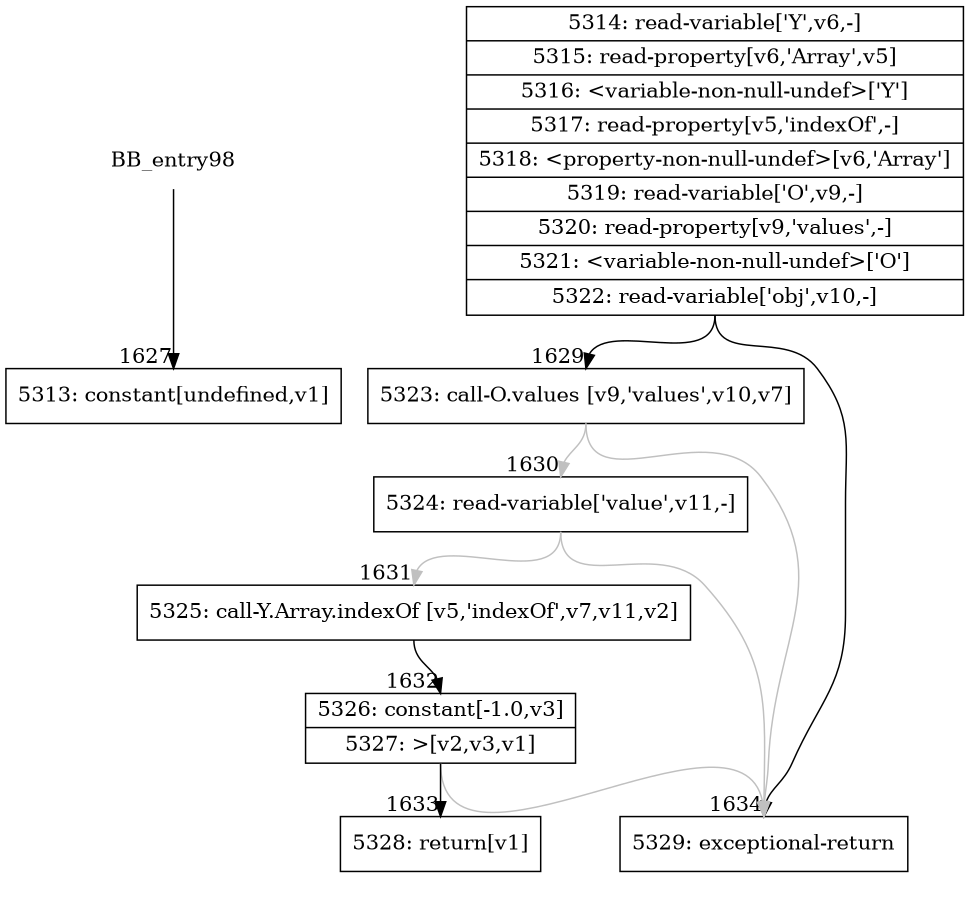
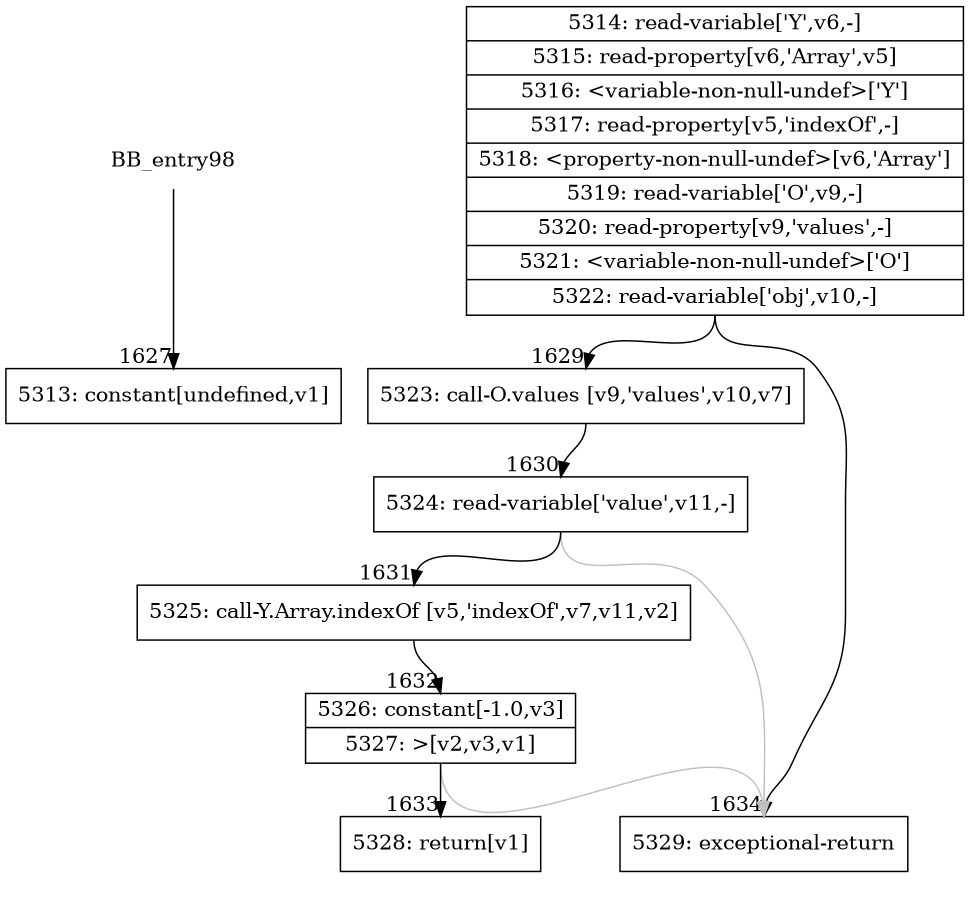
(578, 445) -> (578, 445)
(792, 535) -> none
(495, 559) -> (495, 559)
